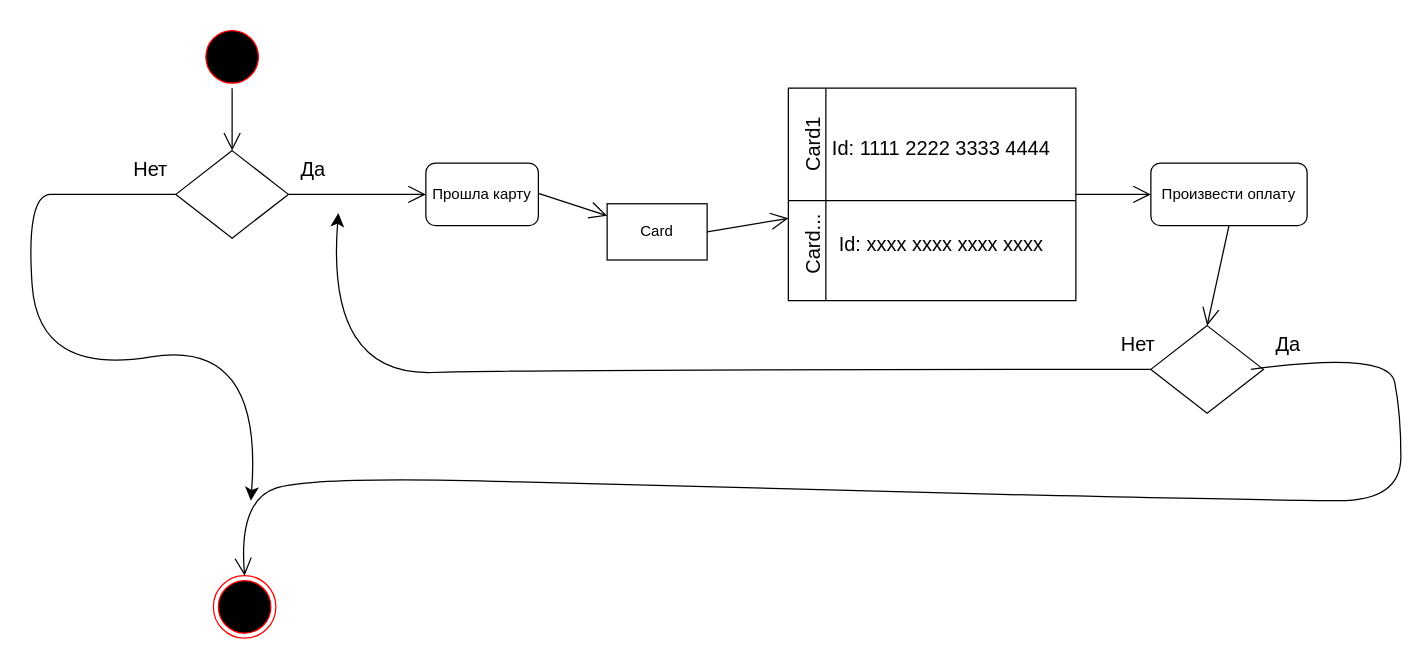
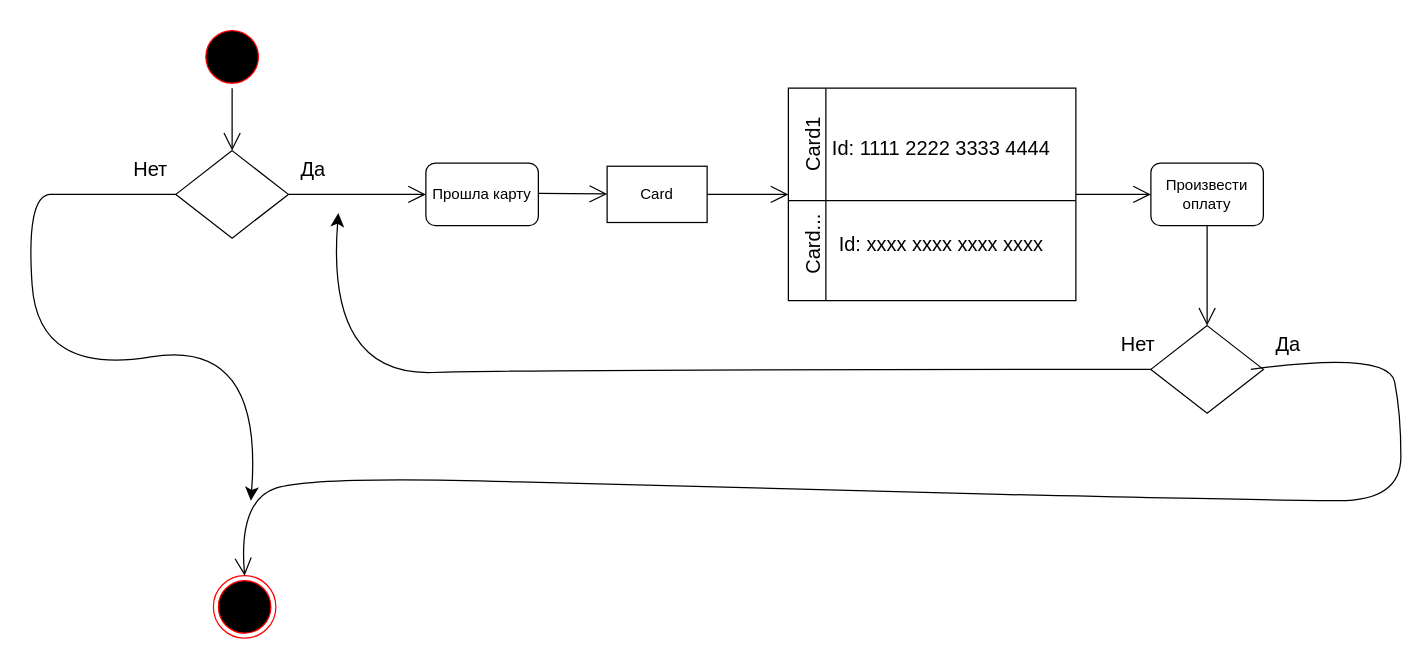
(1229, 194) -> (1207, 194)
(657, 232) -> (657, 194)
